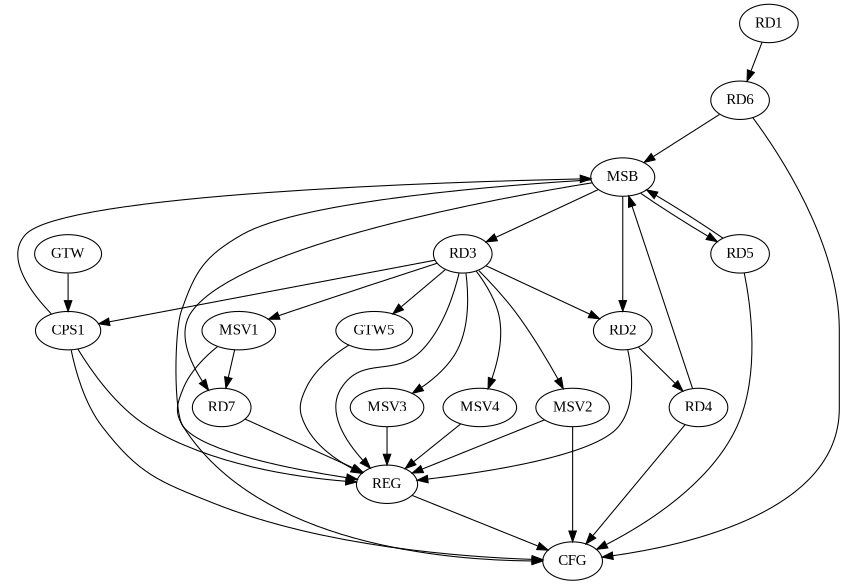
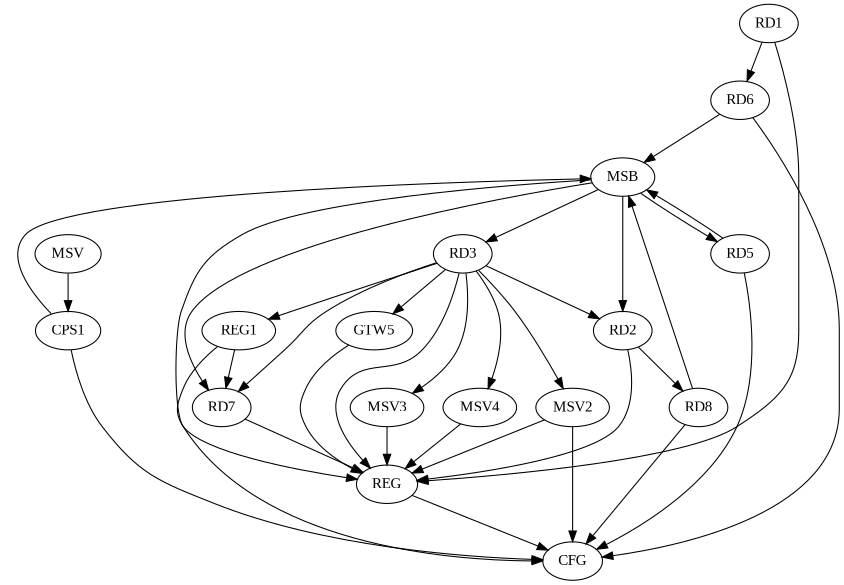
(68, 254) -> (68, 254)
(272, 291) -> (332, 308)
(239, 331) -> (239, 331)
(698, 407) -> (698, 407)
(186, 446) -> (775, 397)
